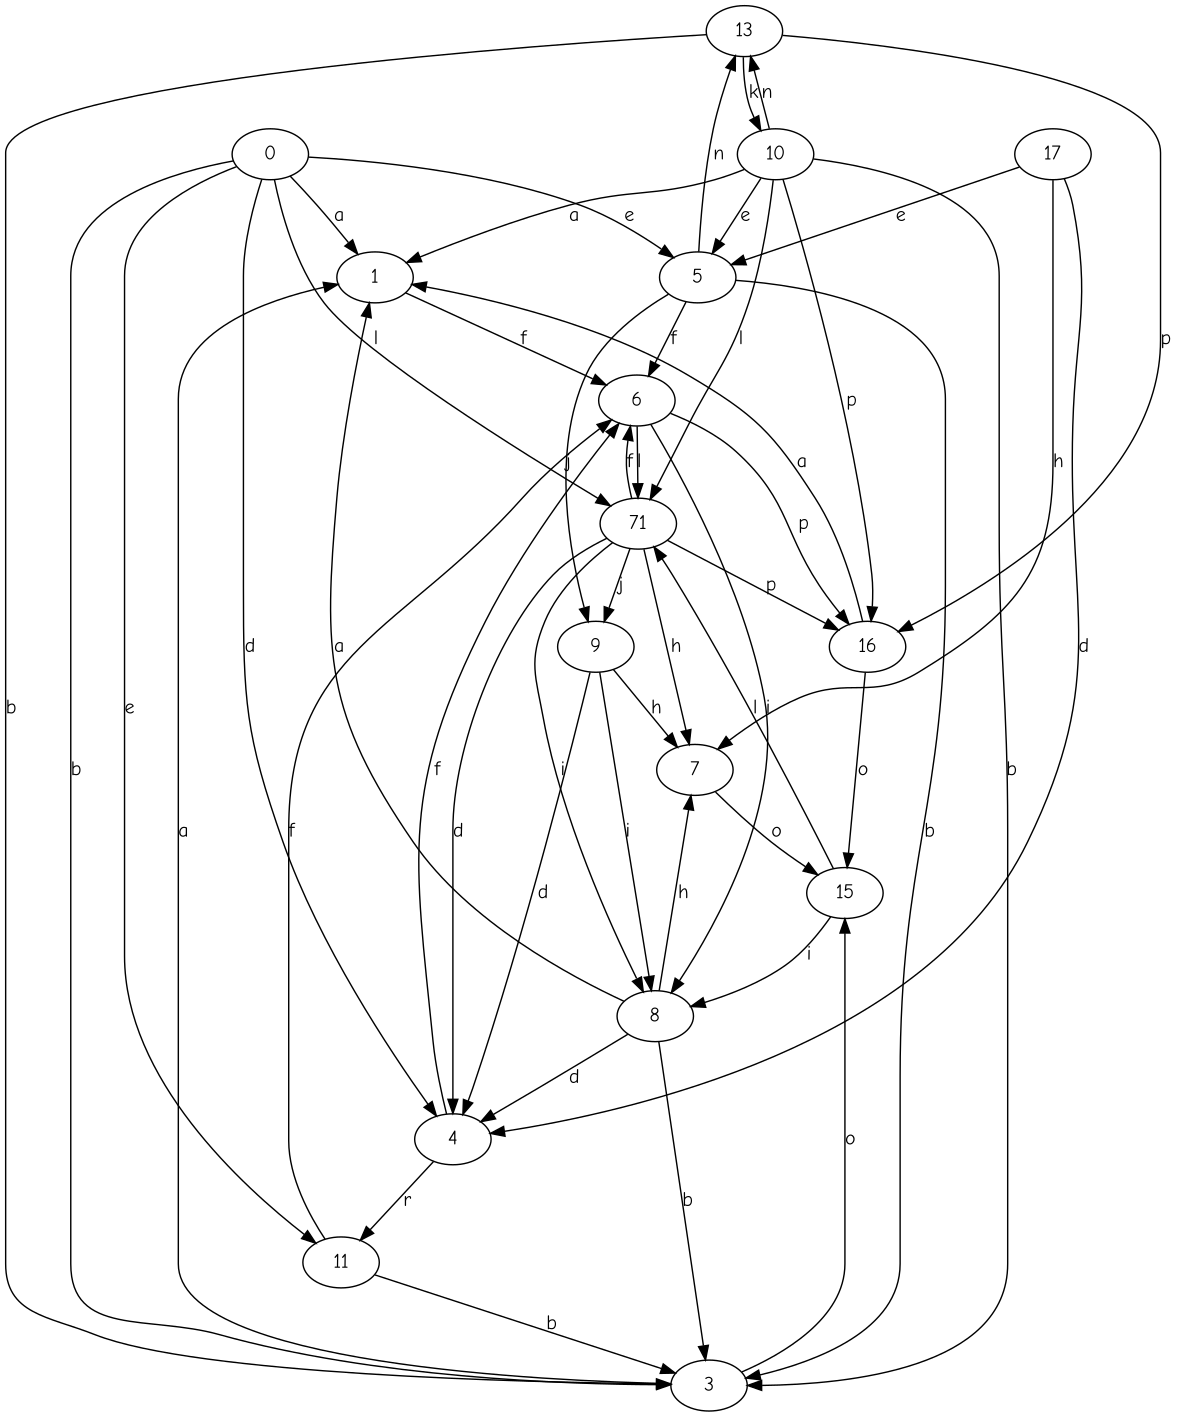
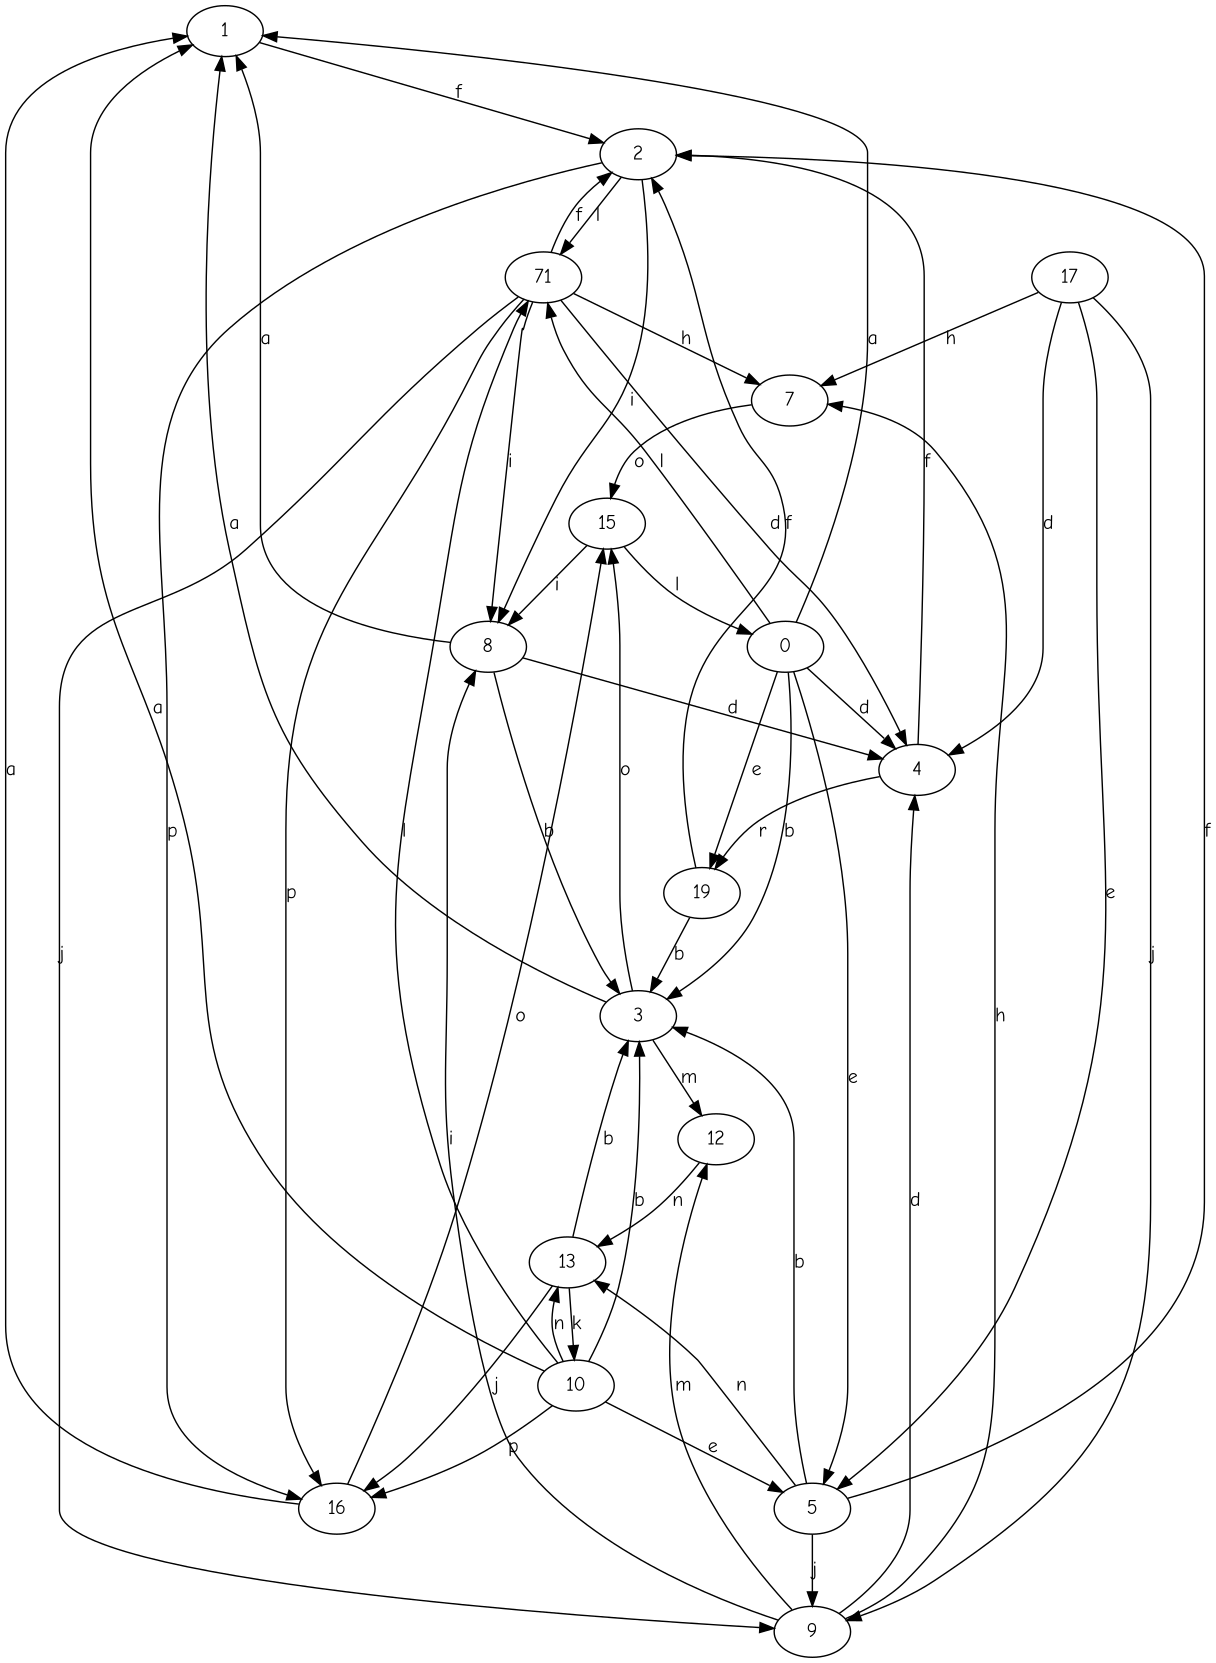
(1166, 339) -> (497, 1386)
(637, 401) -> (638, 154)
(751, 712) -> (675, 596)
(674, 900) -> none
none -> (1151, 1013)
none -> (716, 1139)
(341, 1262) -> (702, 893)
